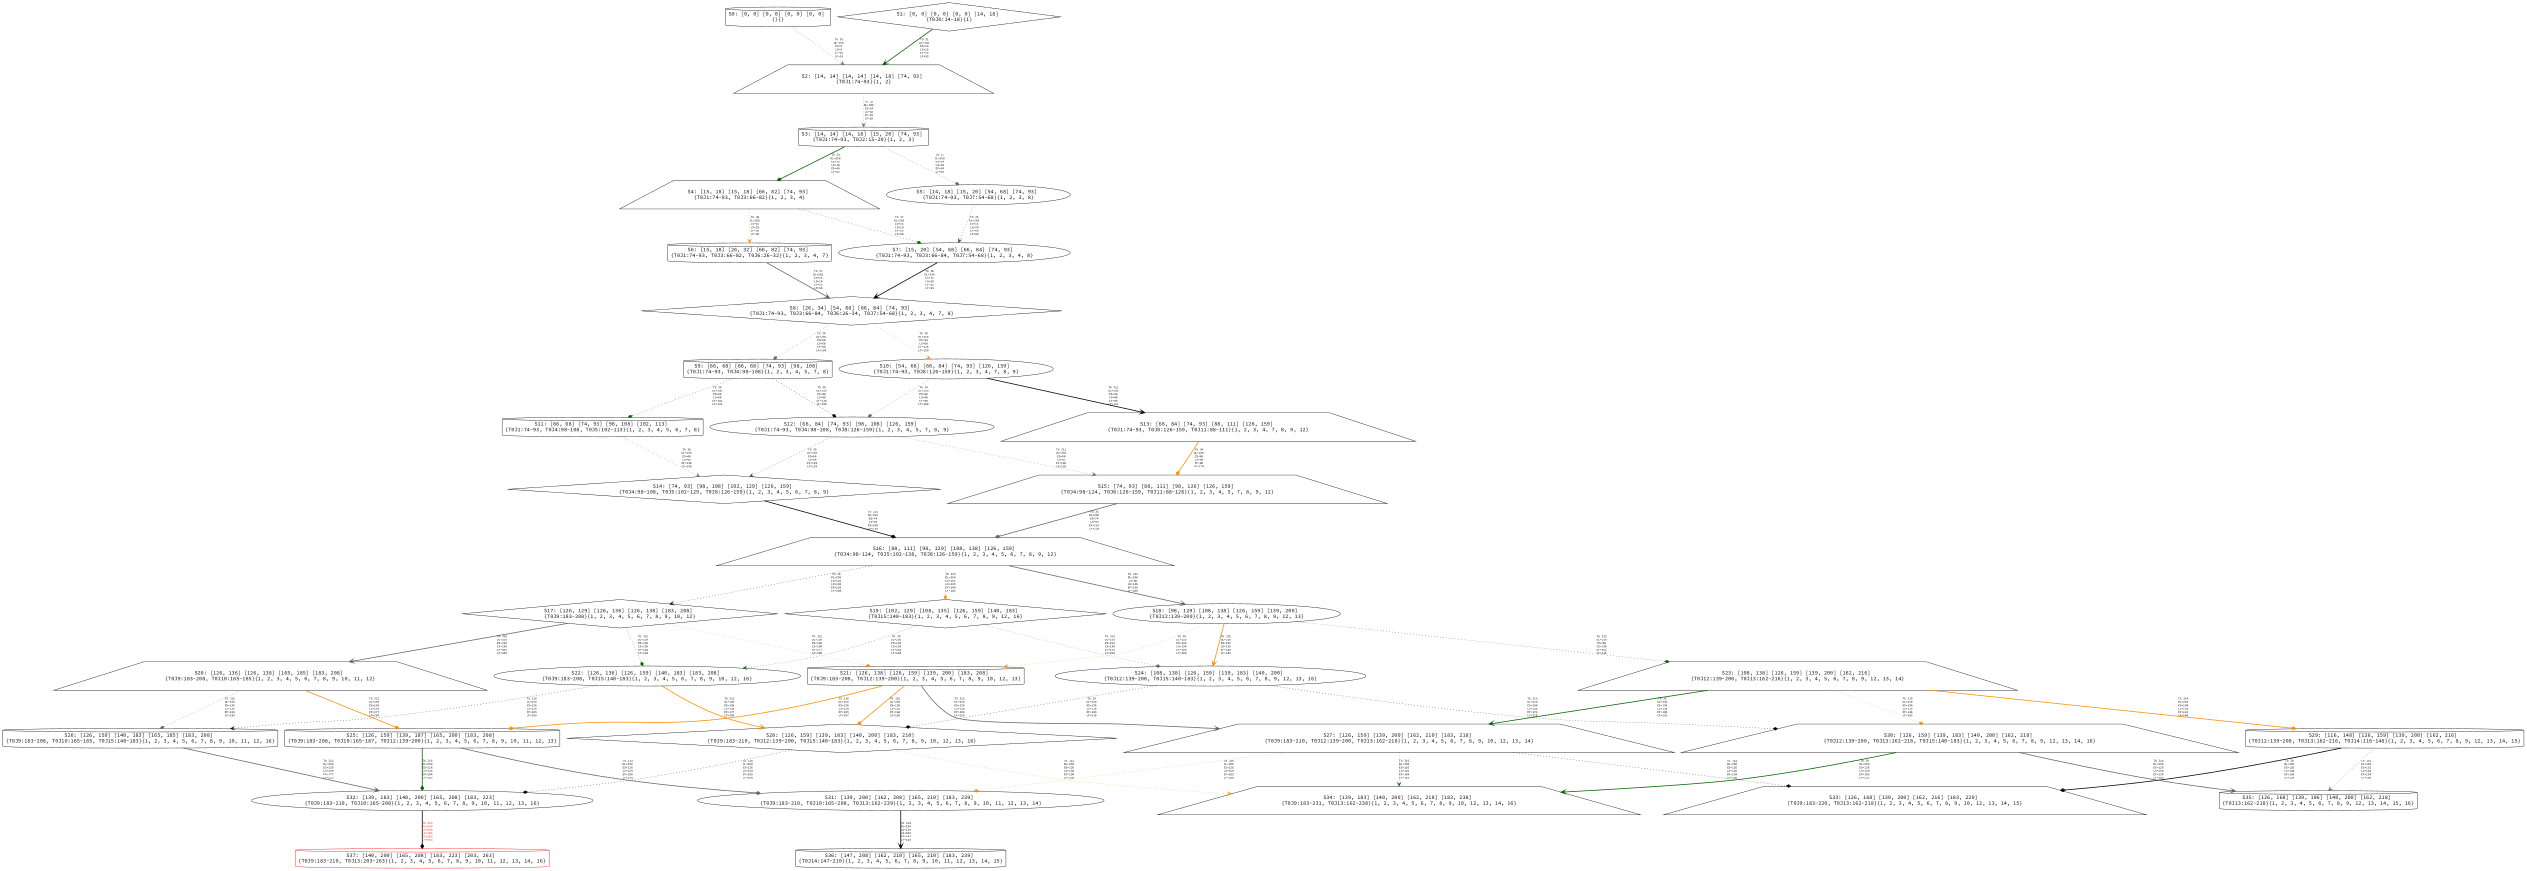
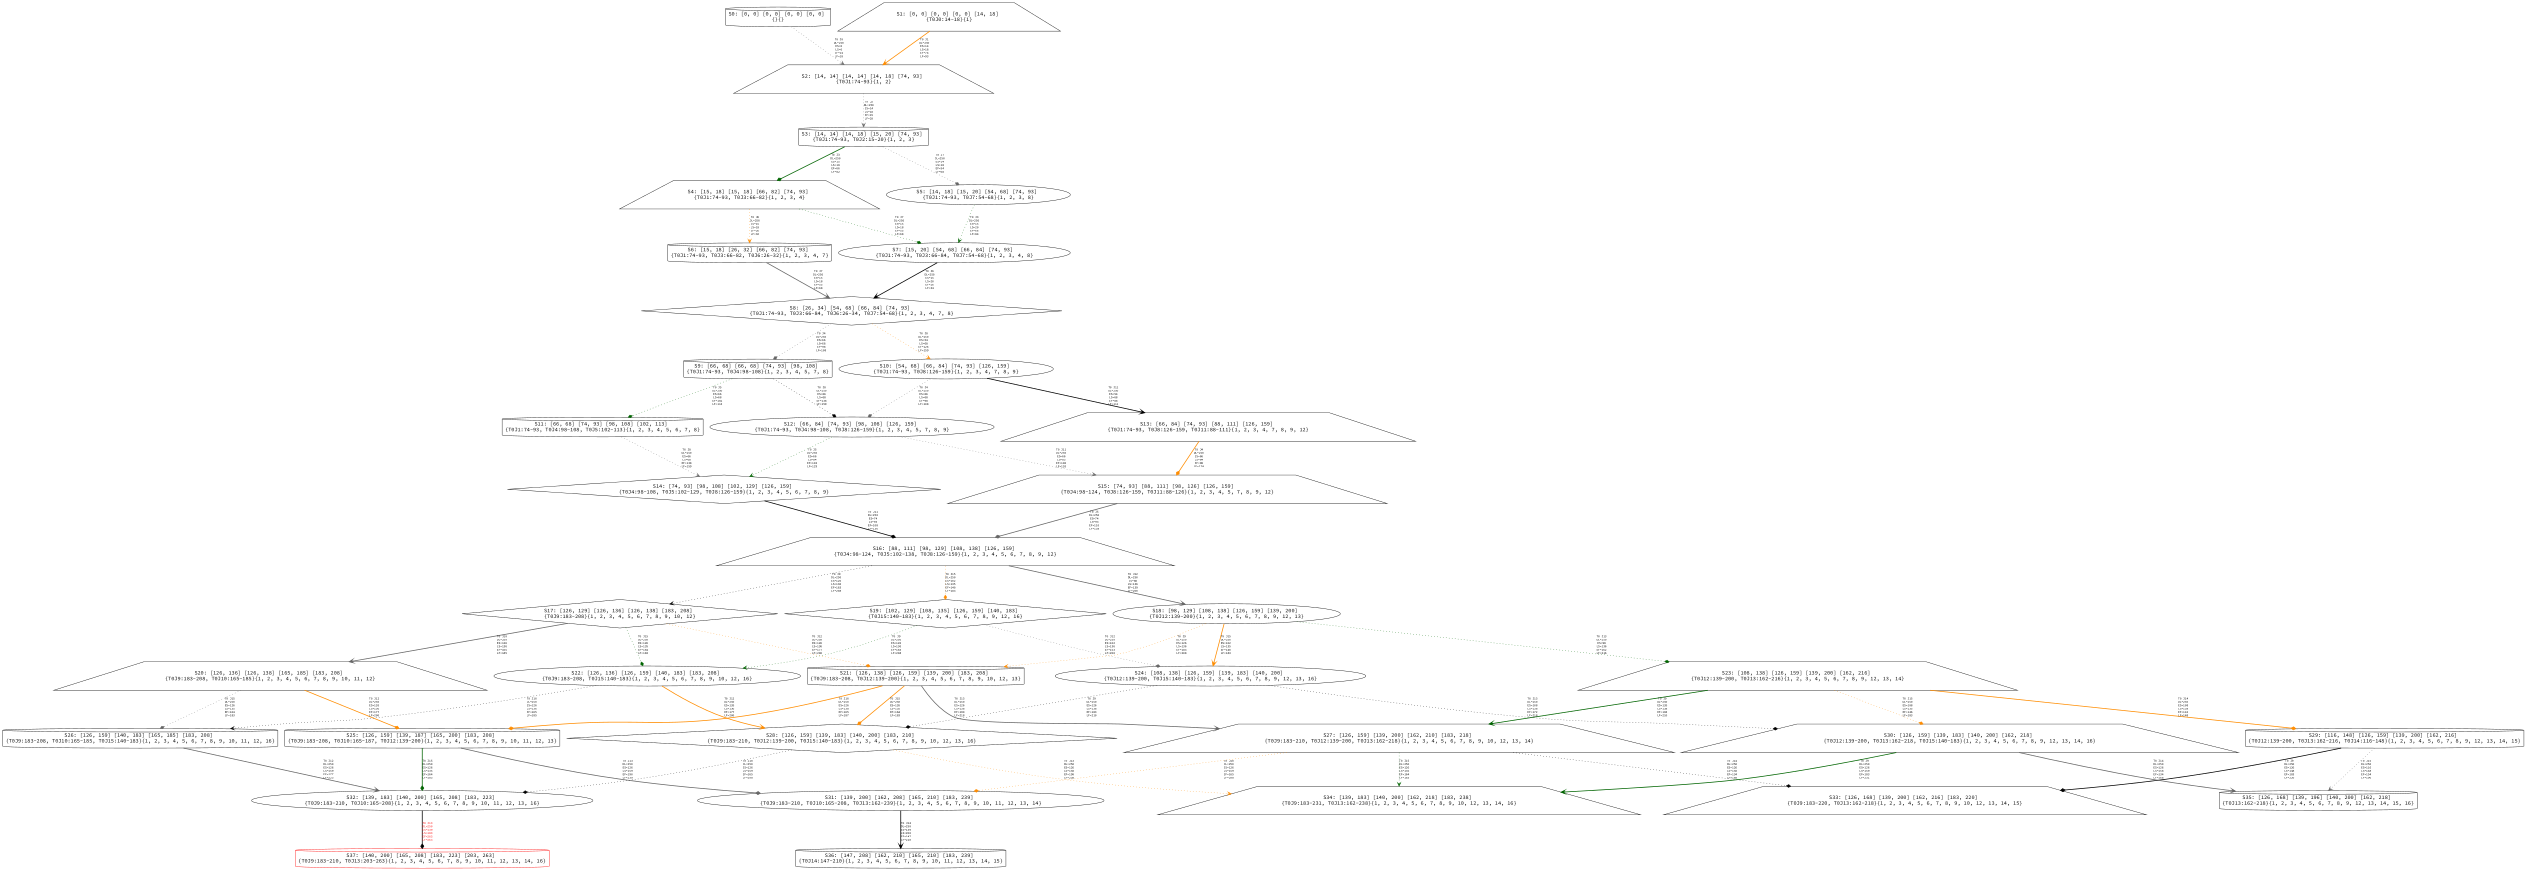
(949, 17) -> (949, 17)
(909, 46) -> (908, 47)
